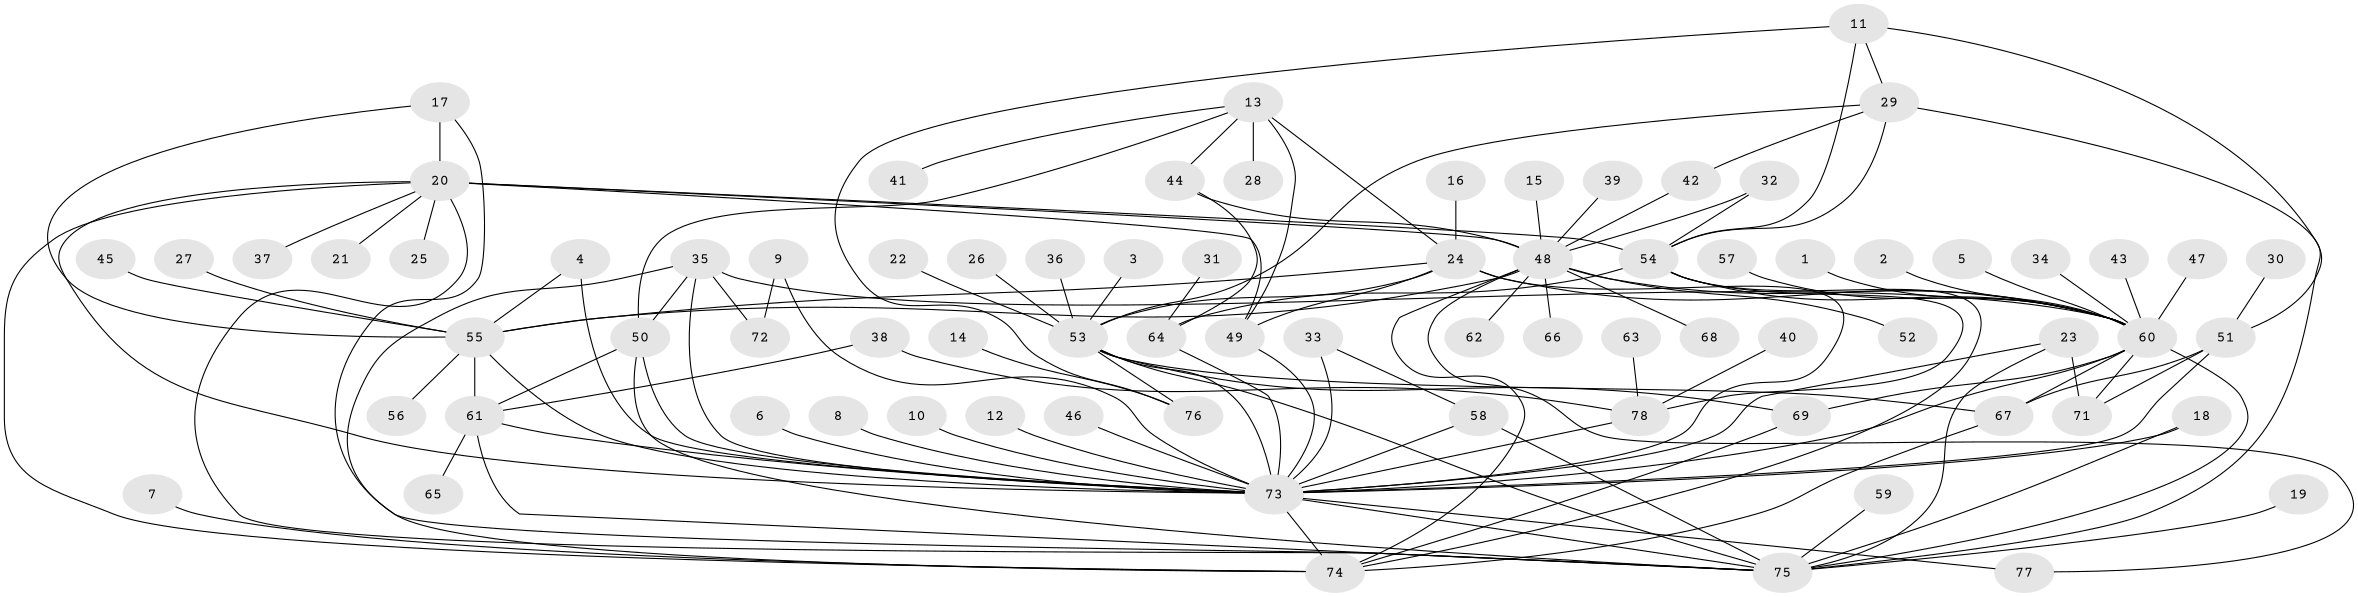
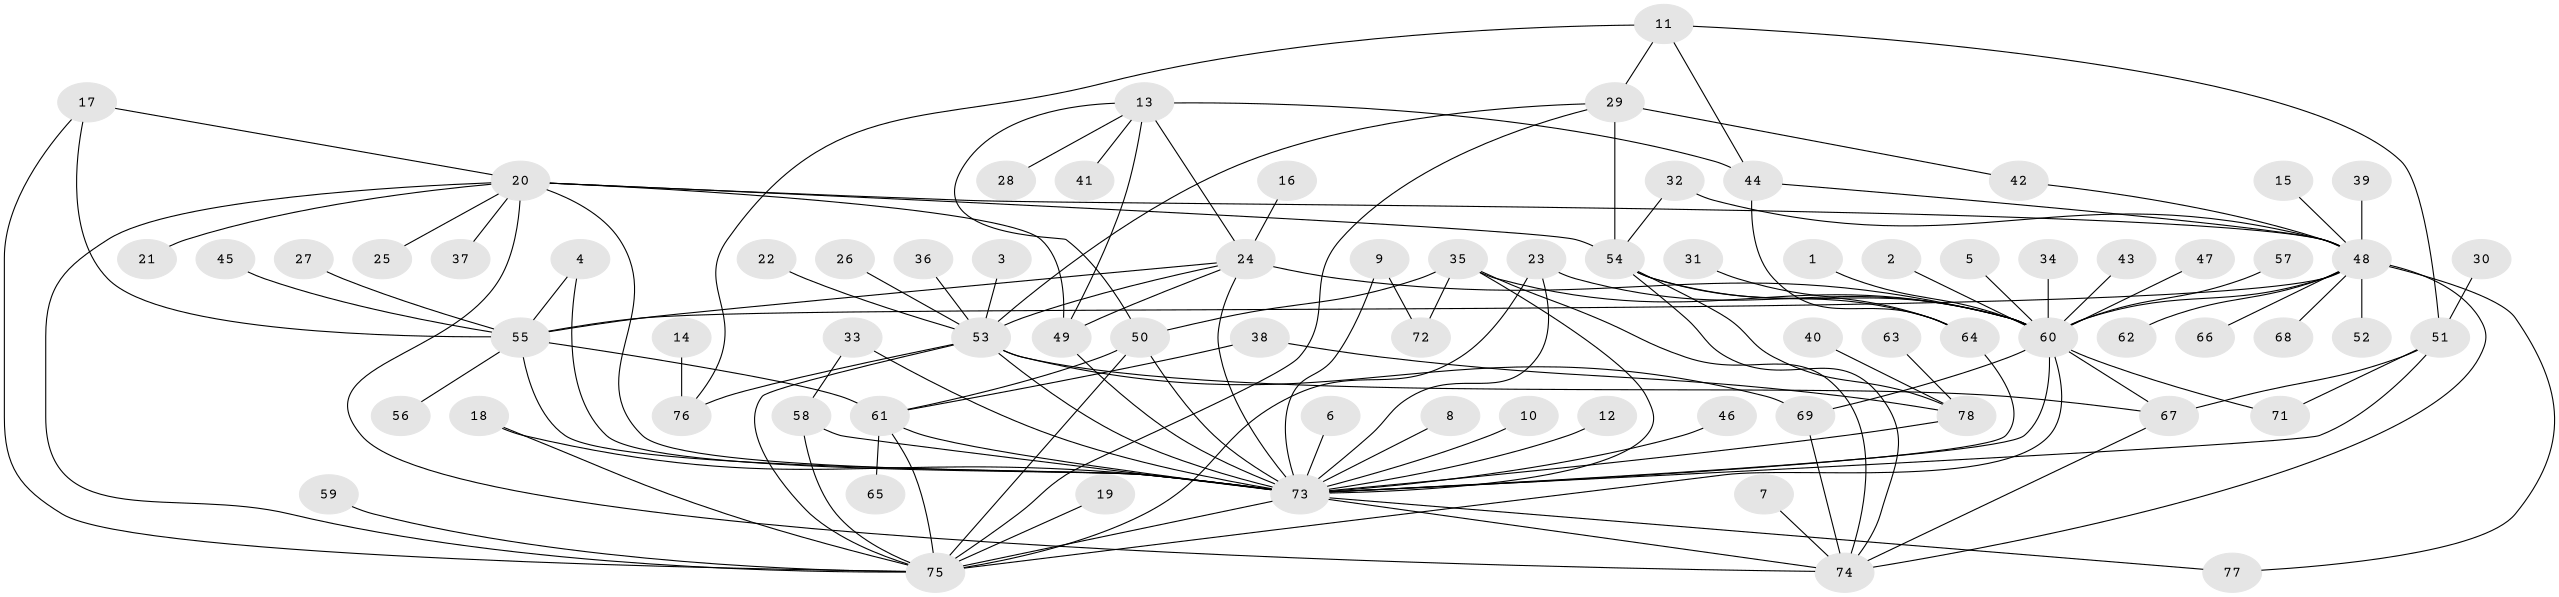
(1814, 193) -> (1708, 102)
(2075, 377) -> (1792, 298)
